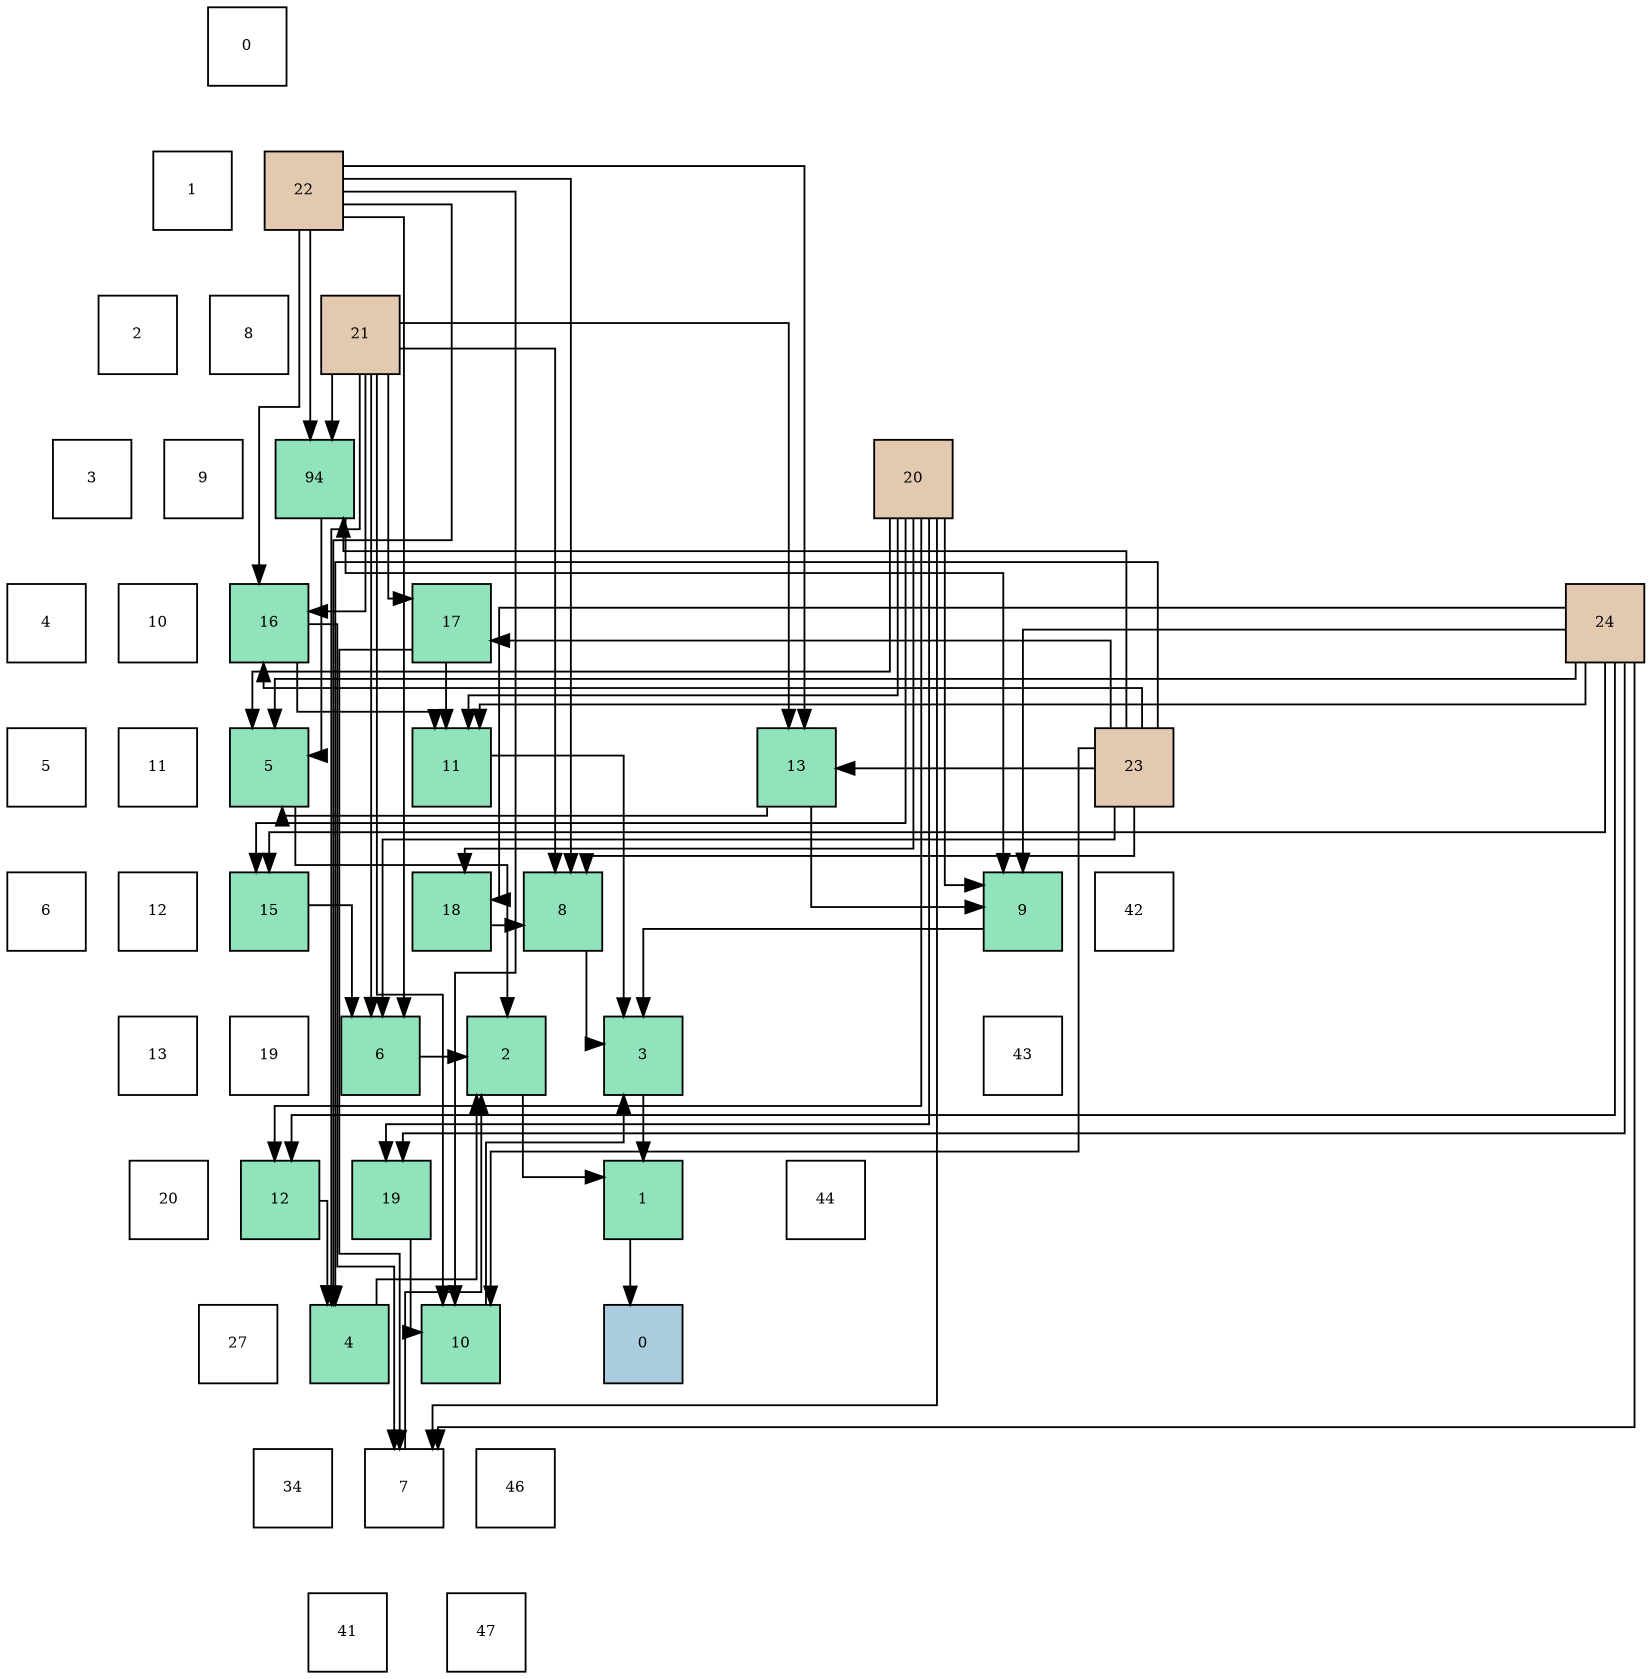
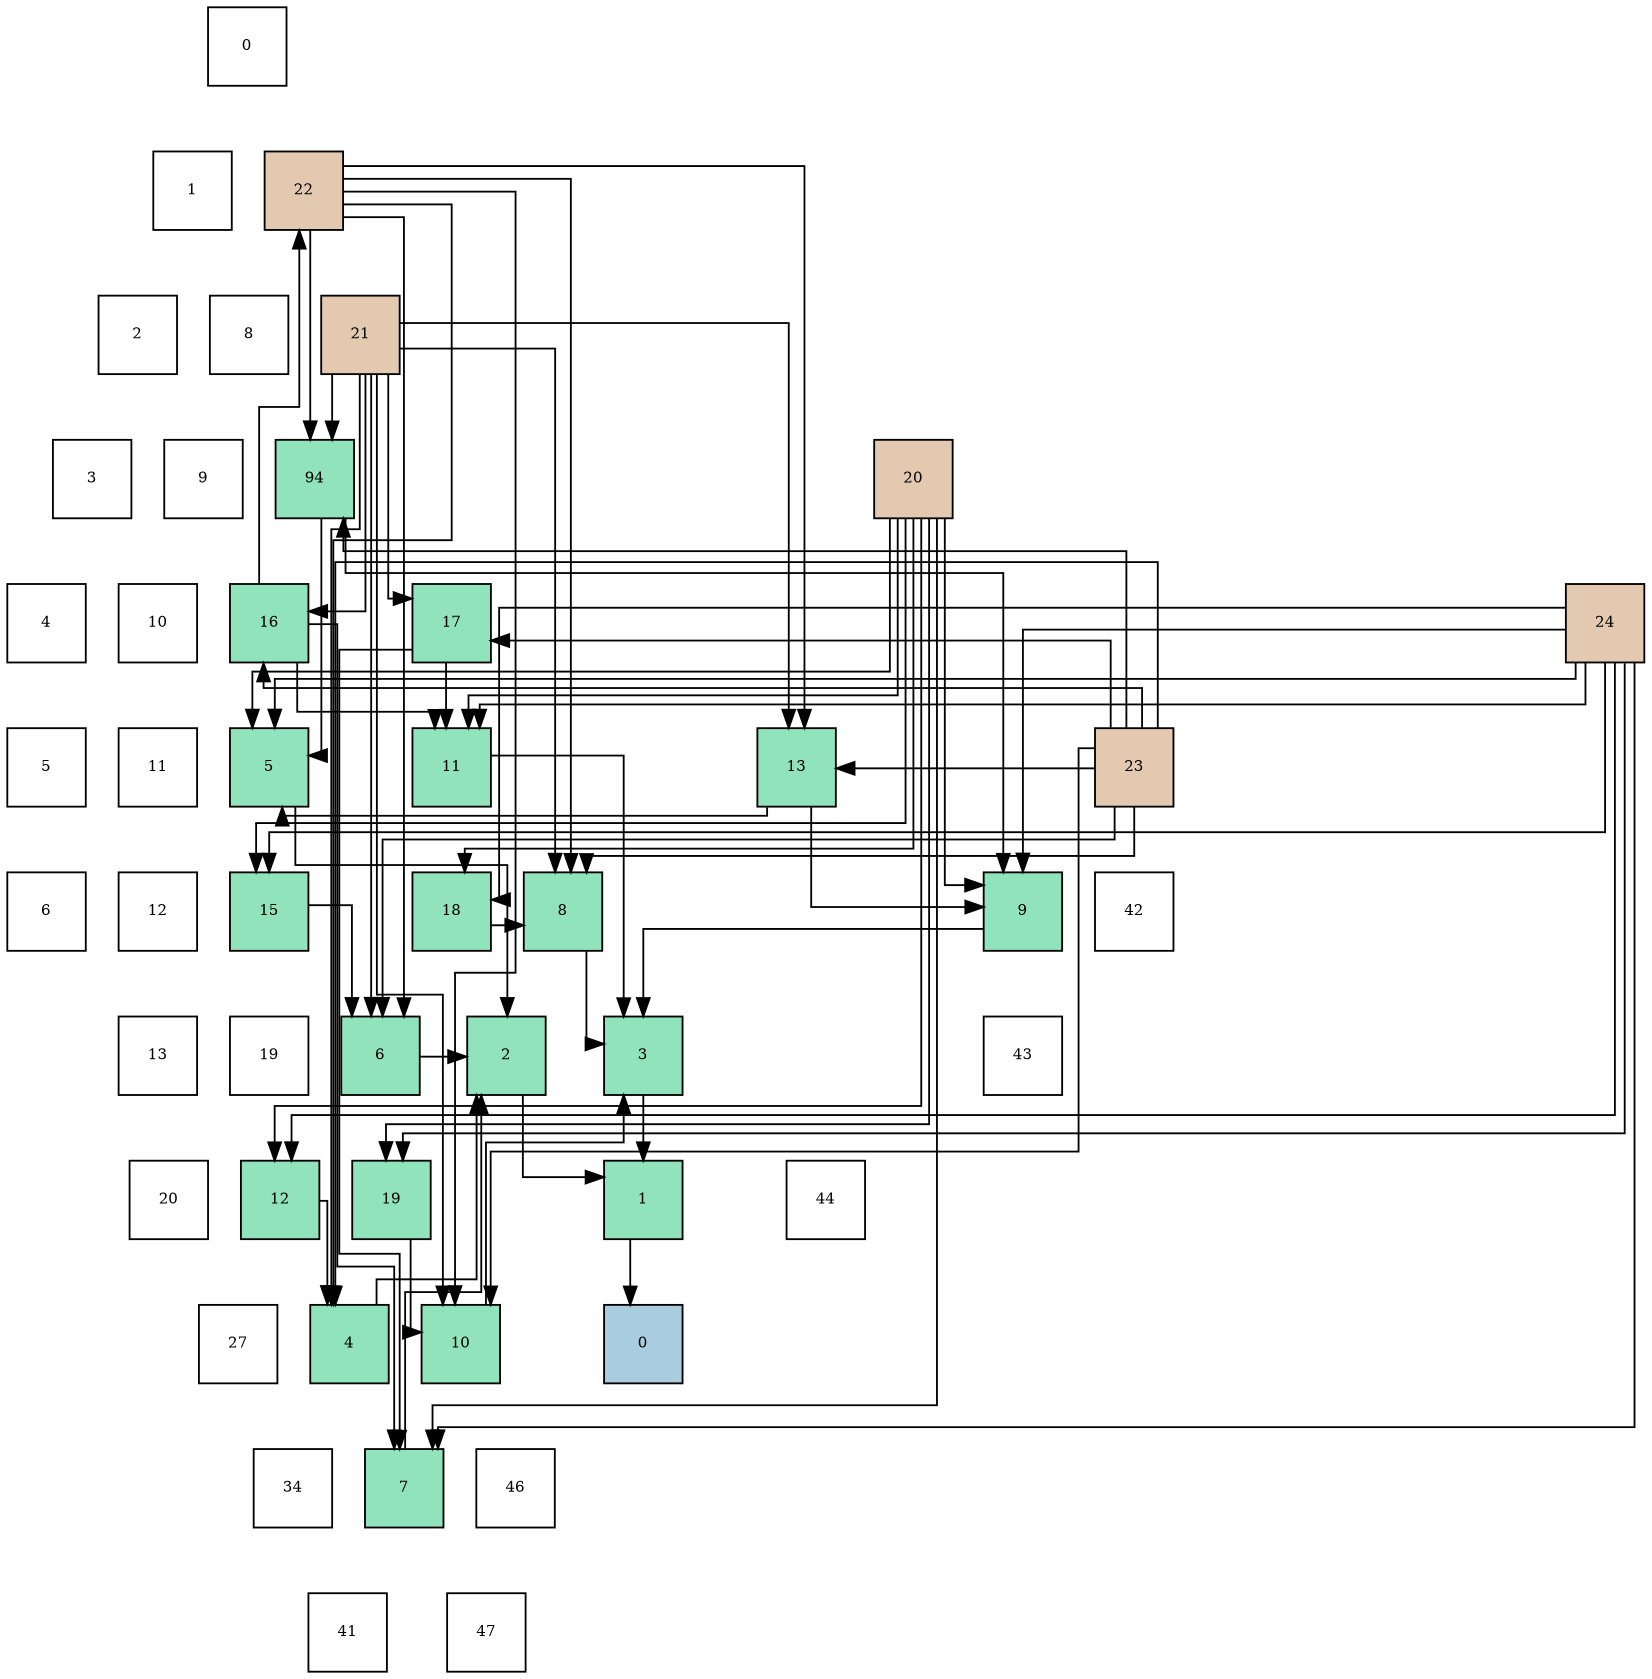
(298, 407) -> (270, 407)
(404, 1488) -> (404, 1488)
